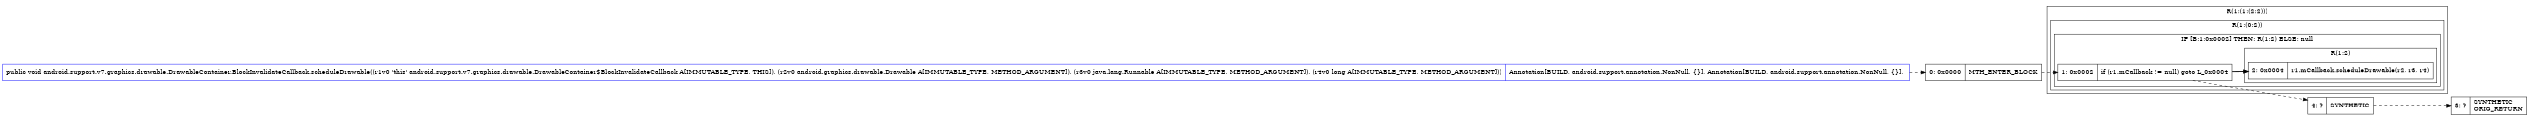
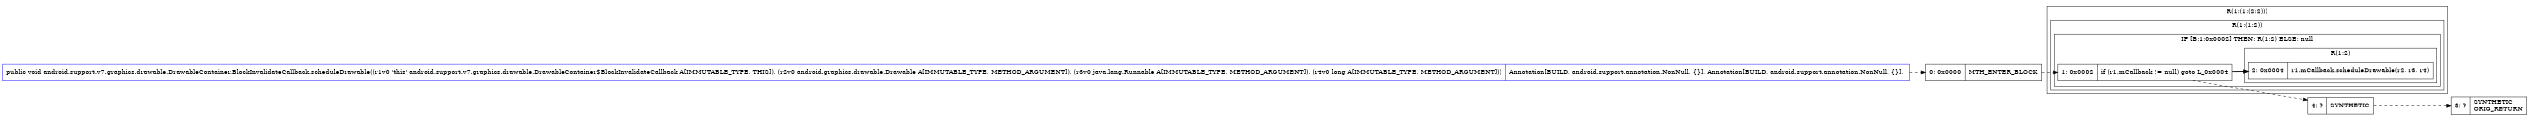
(2247, 25) -> (2247, 25)
